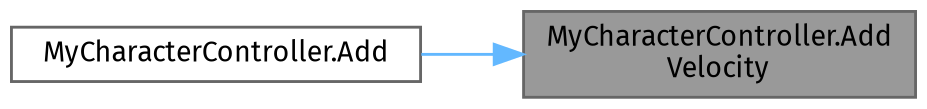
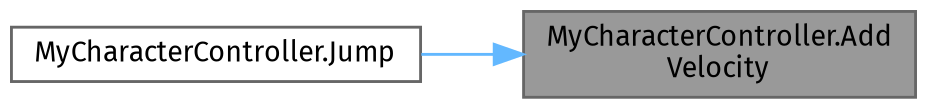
(216, 54) -> (216, 54)
